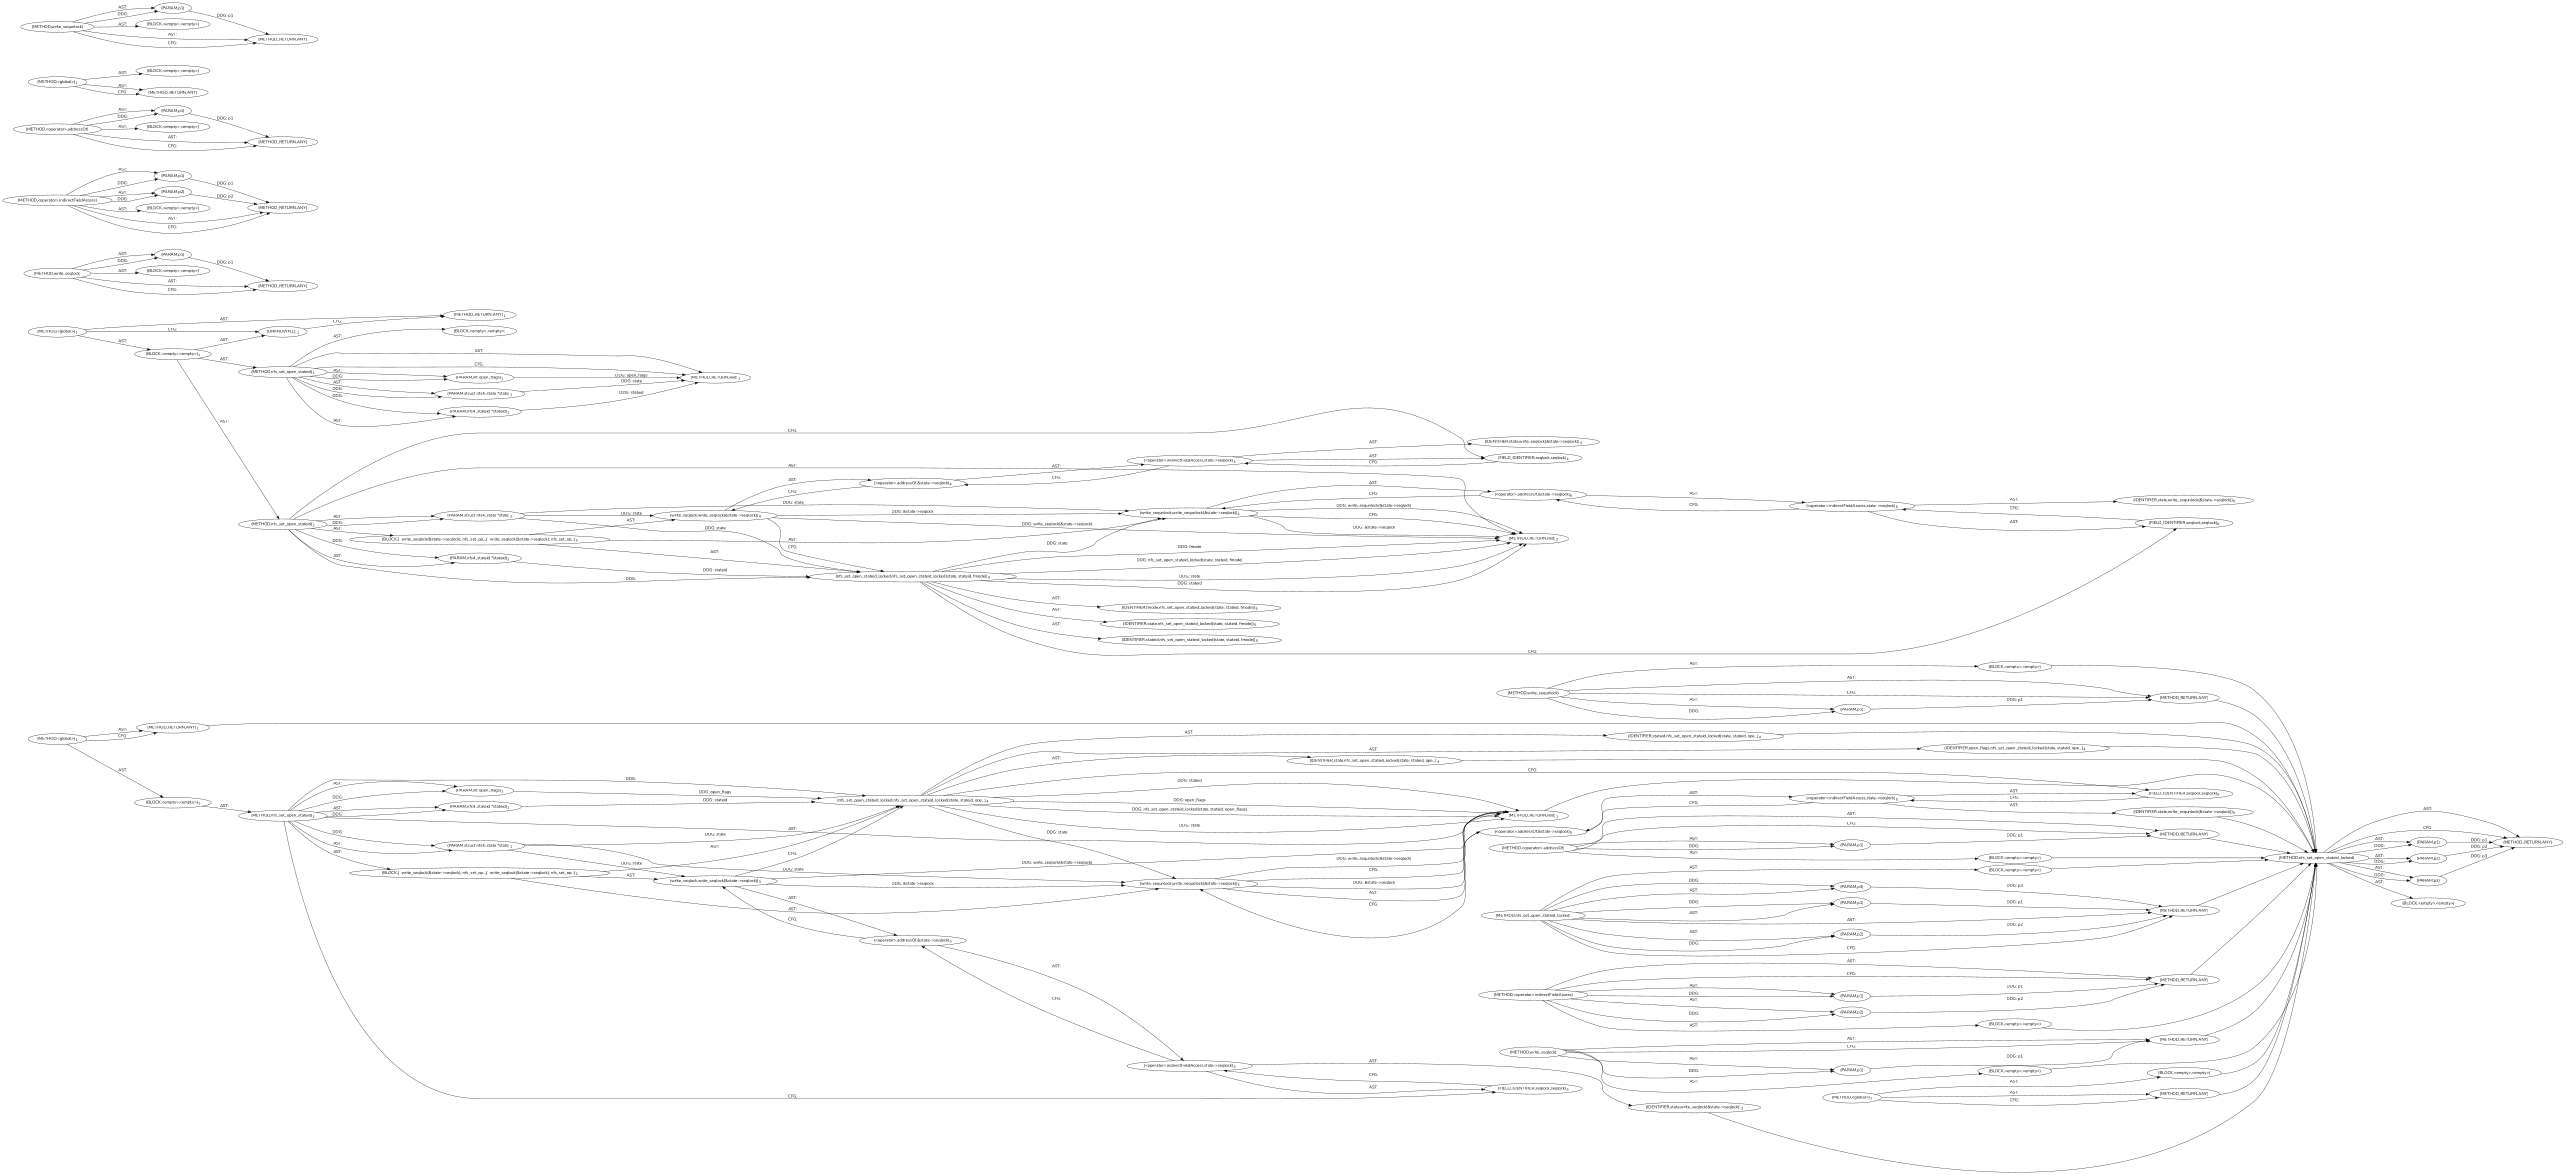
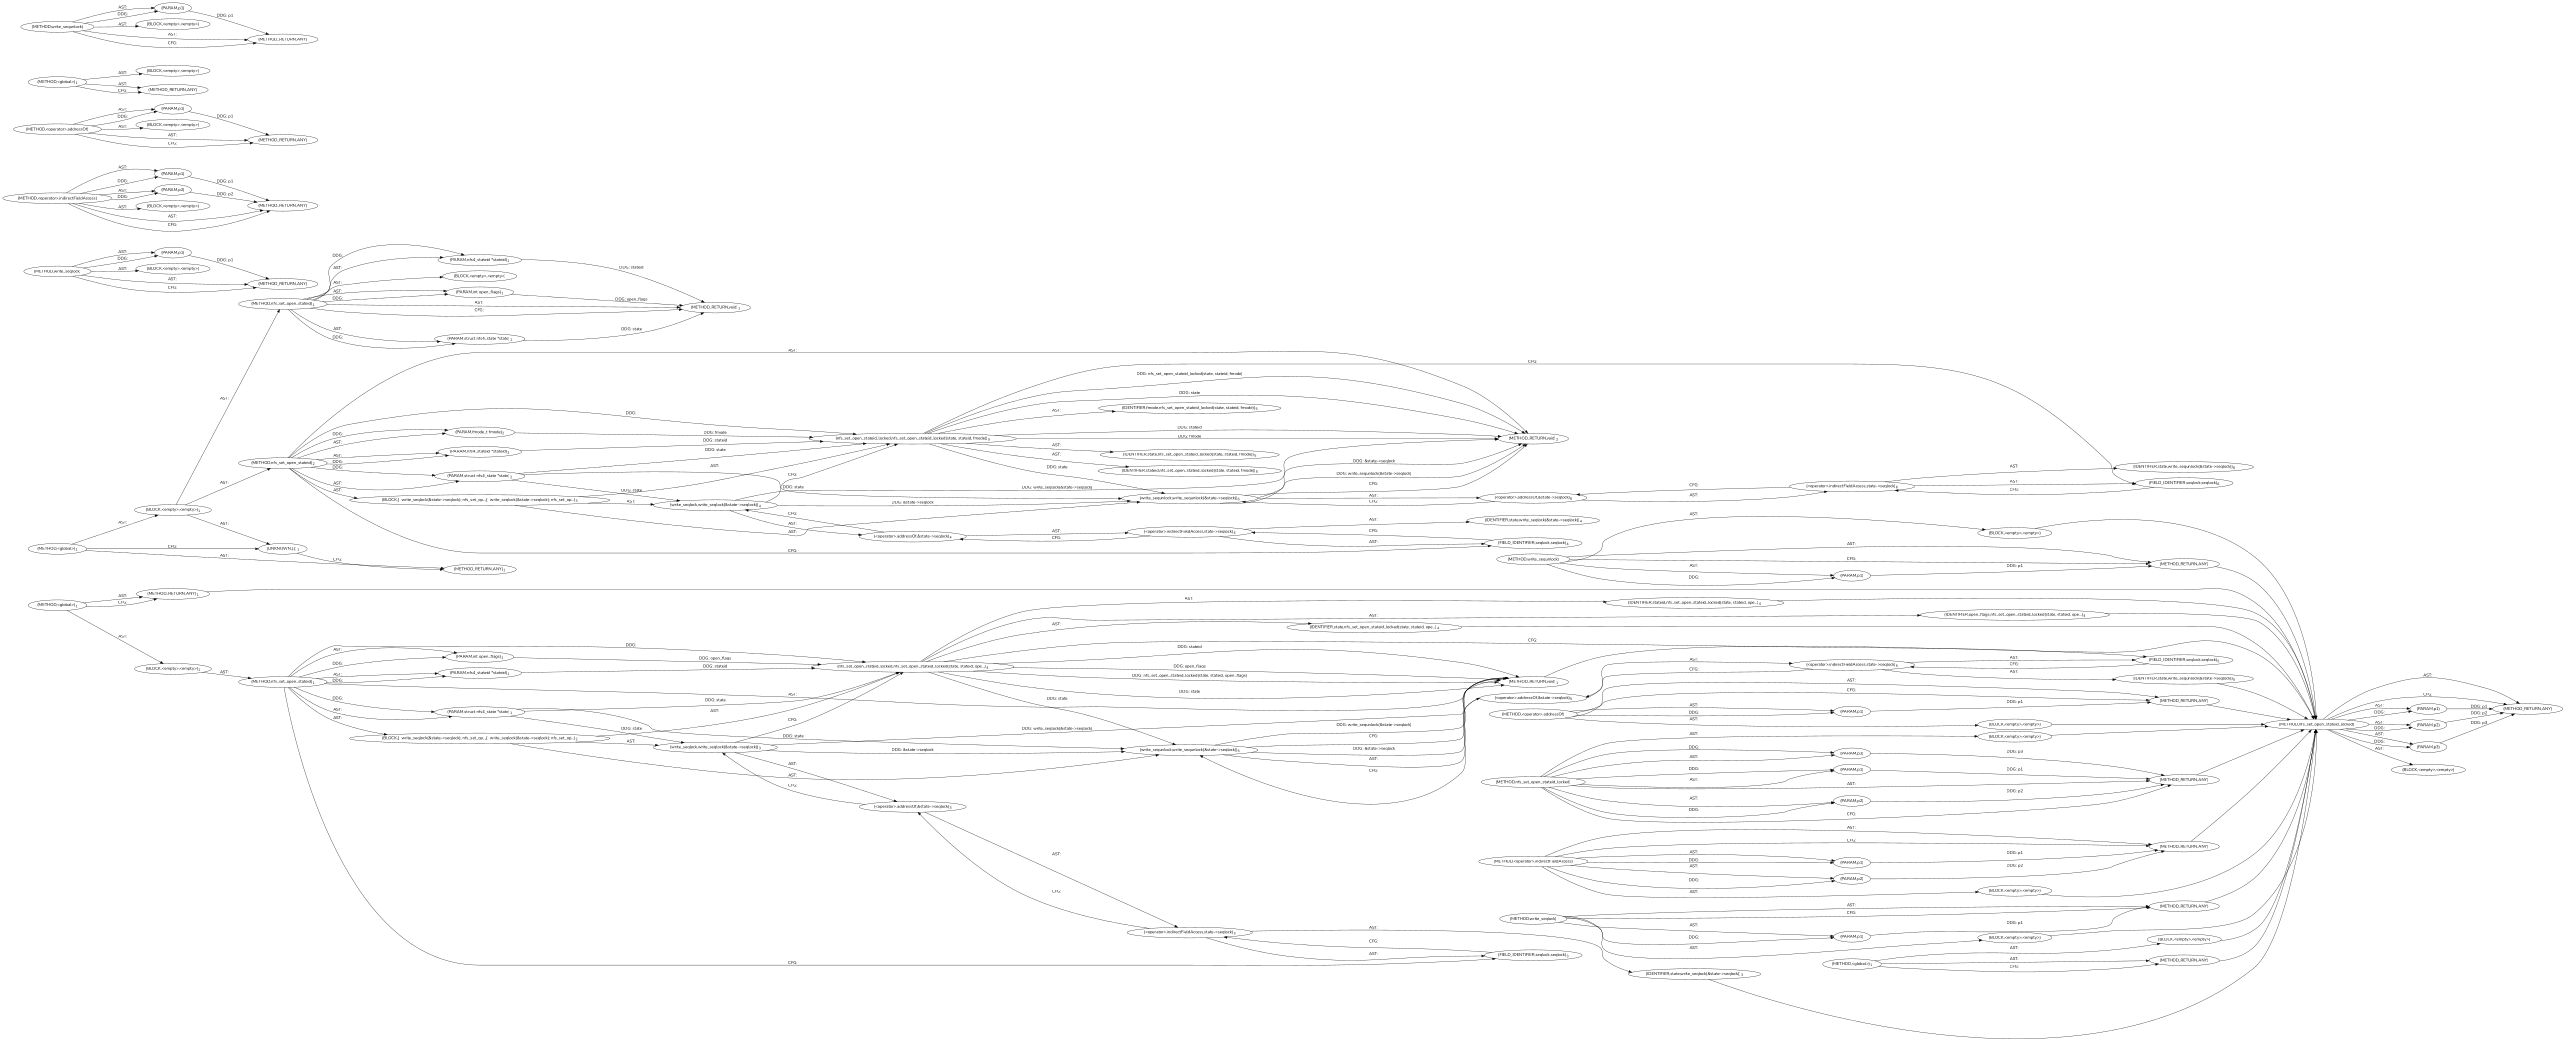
none -> (480, 432)
